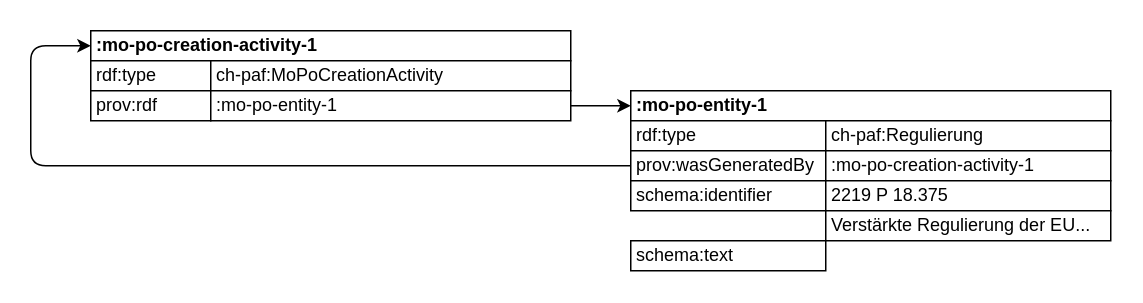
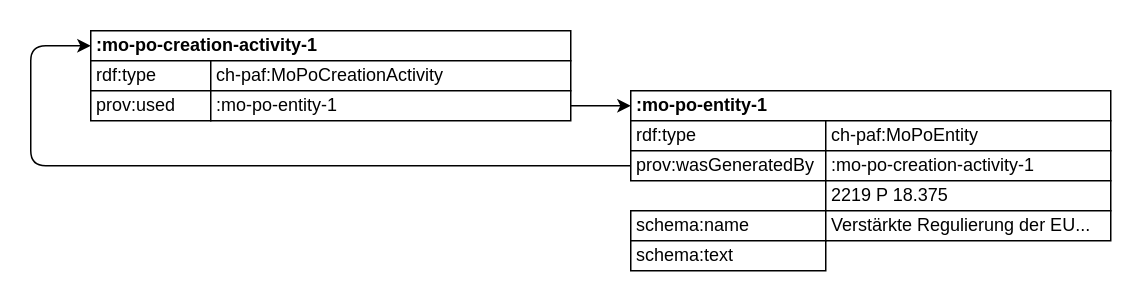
(135, 106) -> (140, 106)
(915, 136) -> (913, 136)
(728, 196) -> none
none -> (728, 226)
